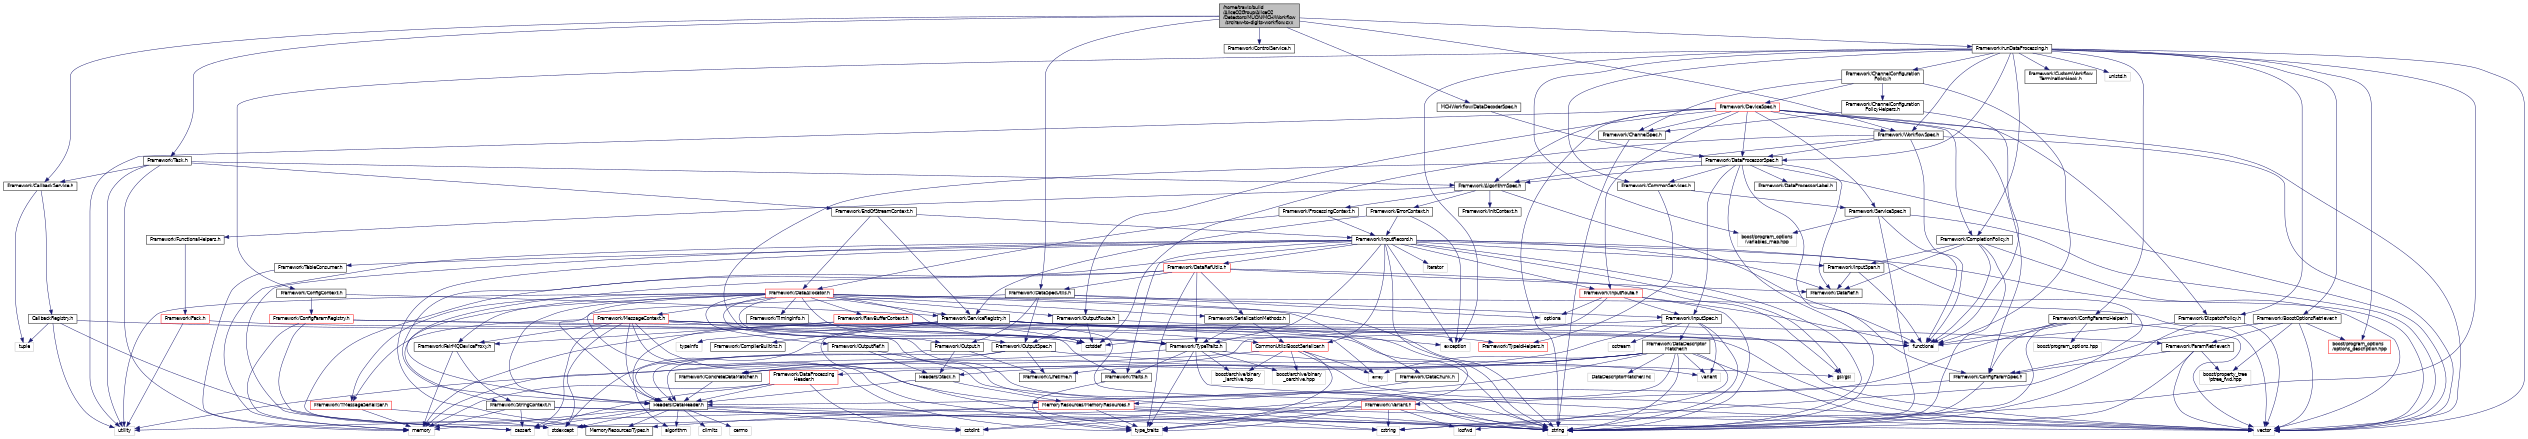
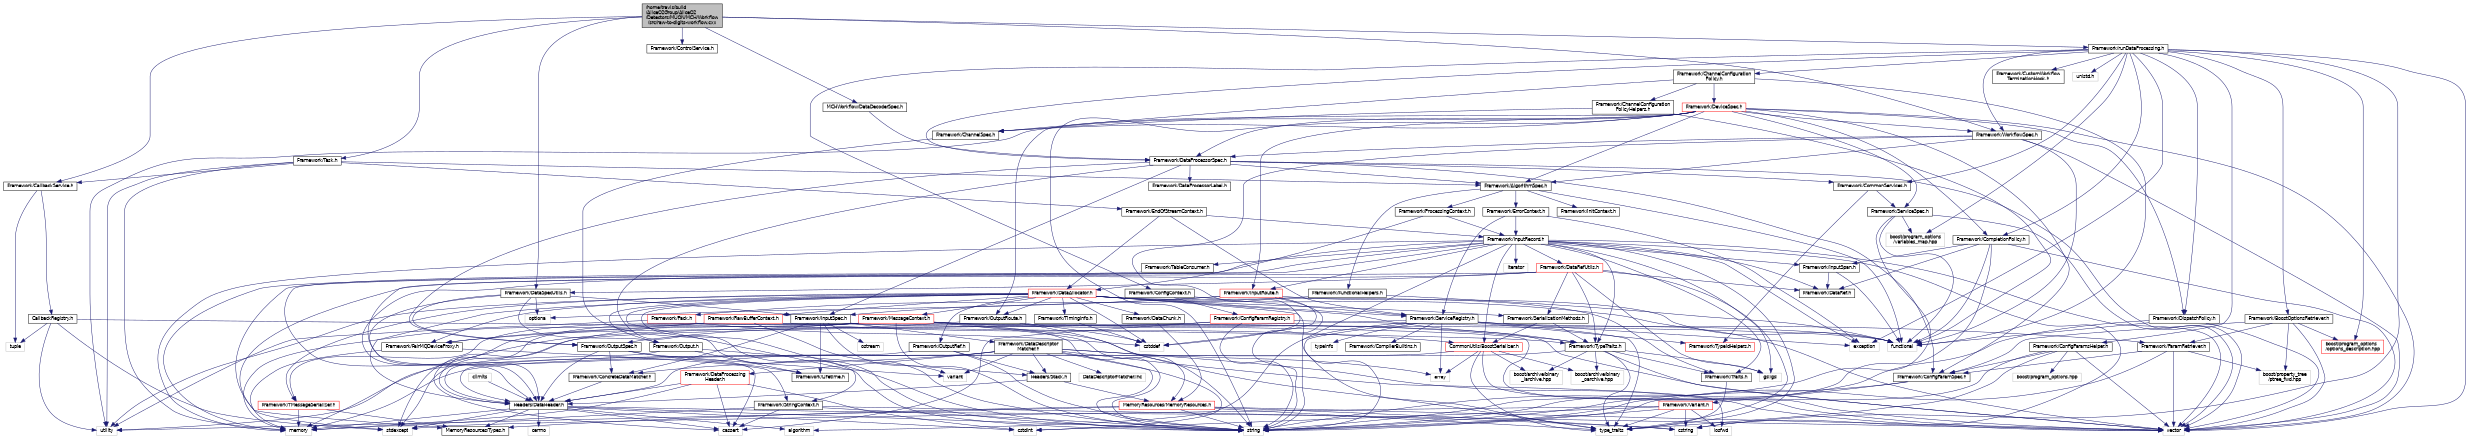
(1839, 201) -> none
(2005, 333) -> (1676, 314)
(695, 419) -> (507, 390)
